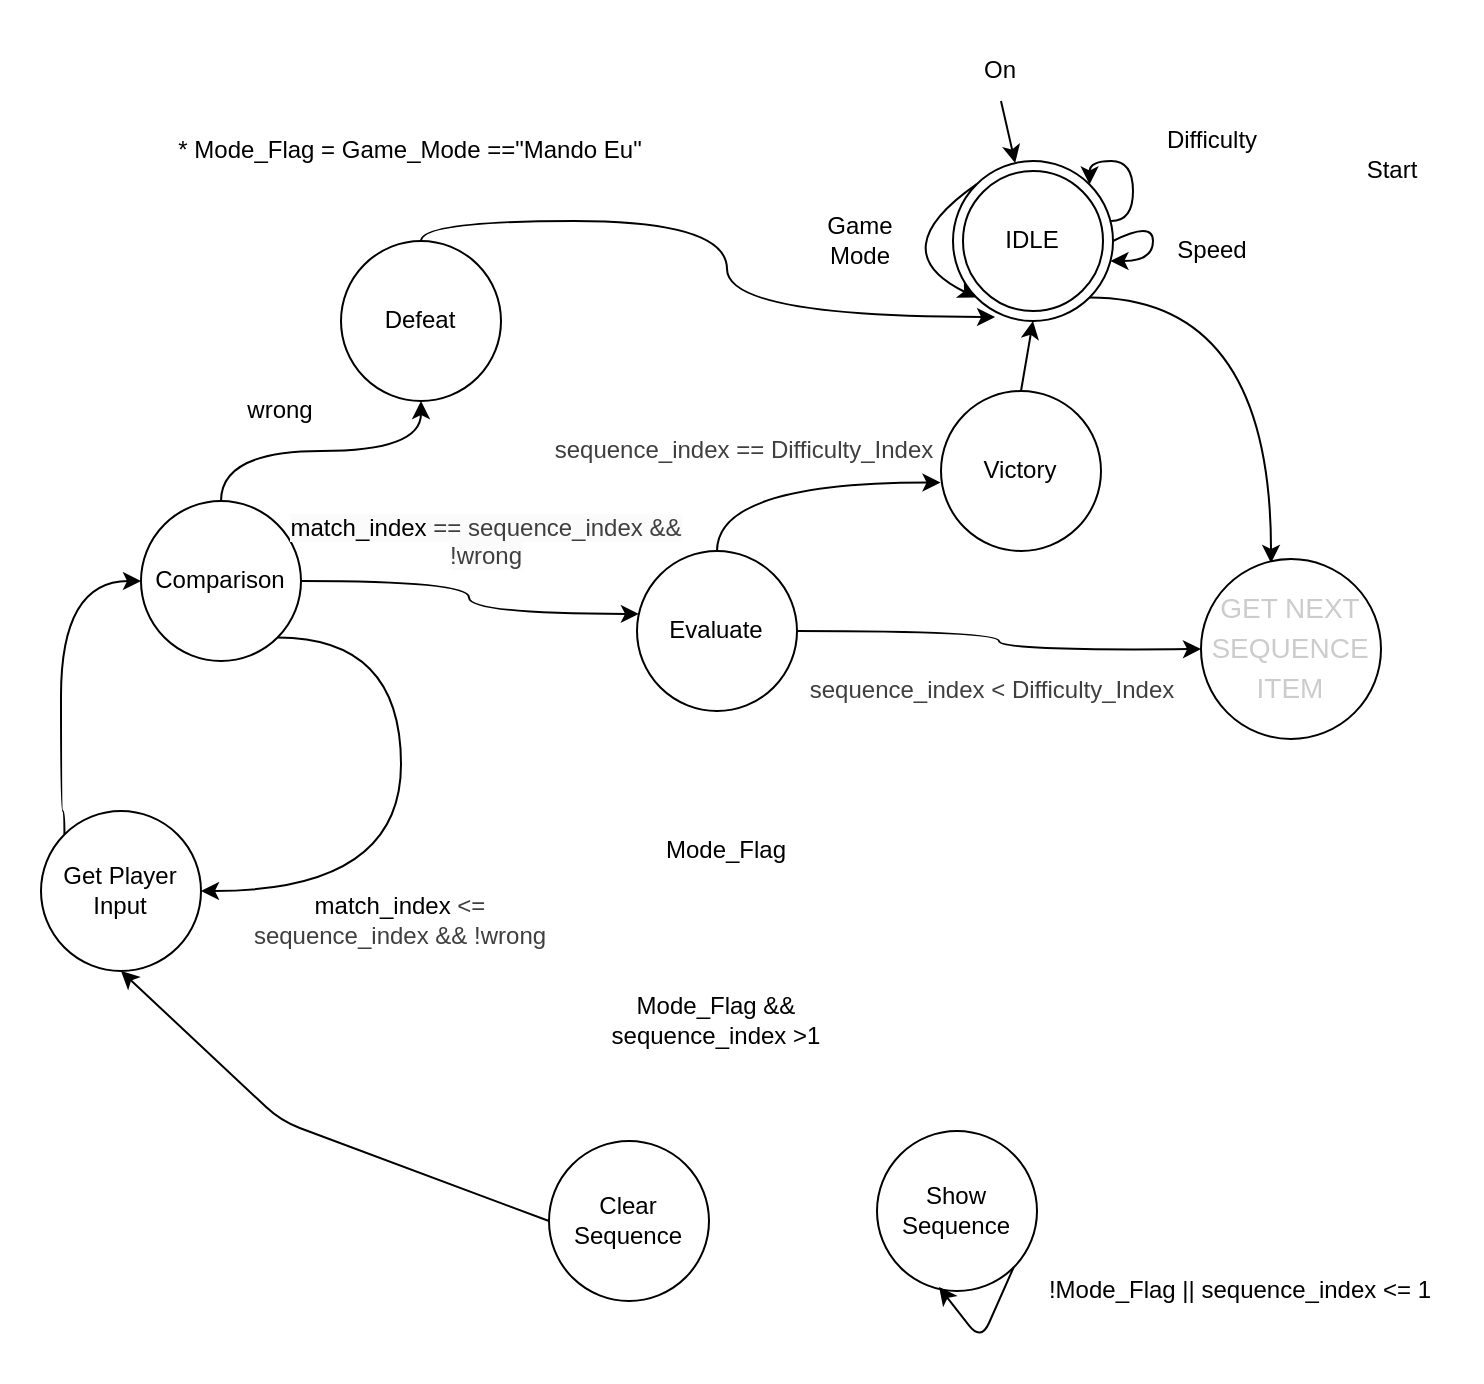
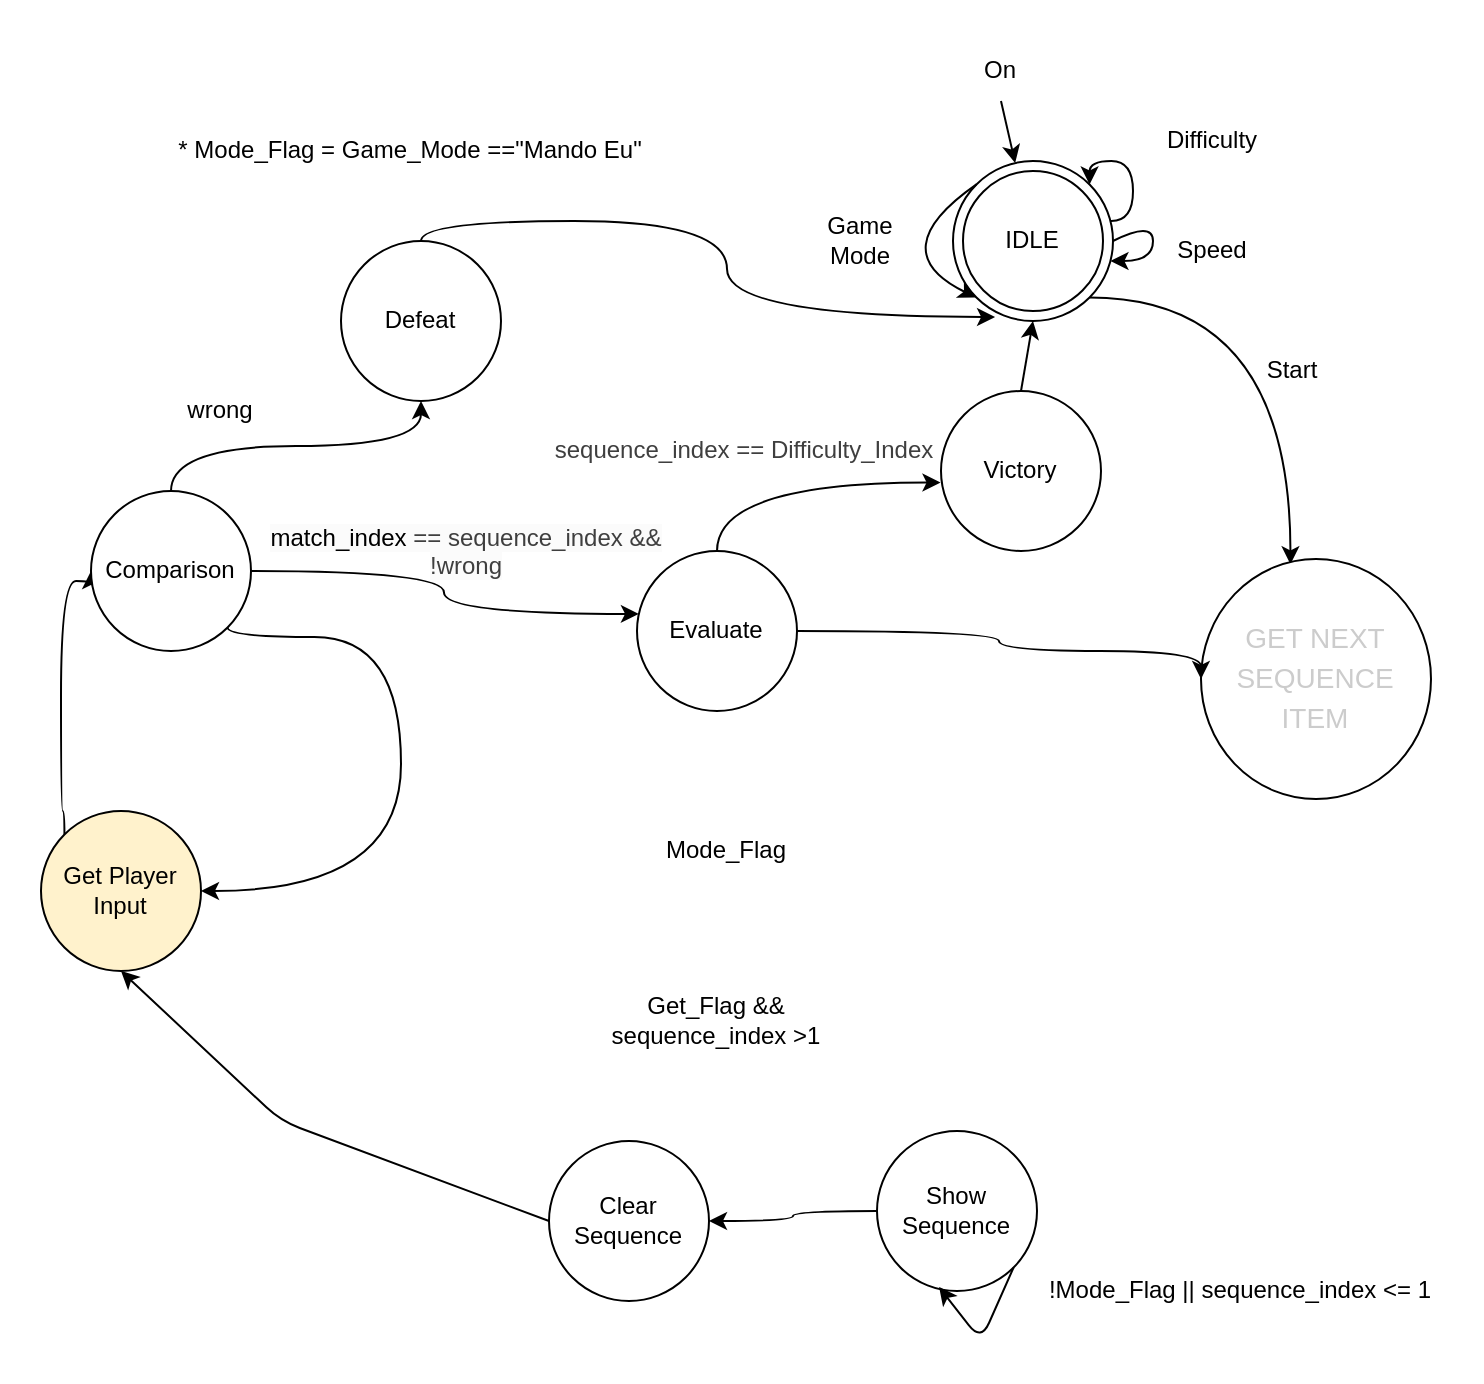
(1393, 171) -> (1293, 371)
(281, 411) -> (221, 411)
(487, 541) -> (467, 551)
(221, 581) -> (171, 571)
(1291, 649) -> (1316, 679)
(993, 691) -> none
(121, 891) -> (121, 891)
(401, 921) -> none
(717, 1021) -> (717, 1021)
none -> (800, 1214)
